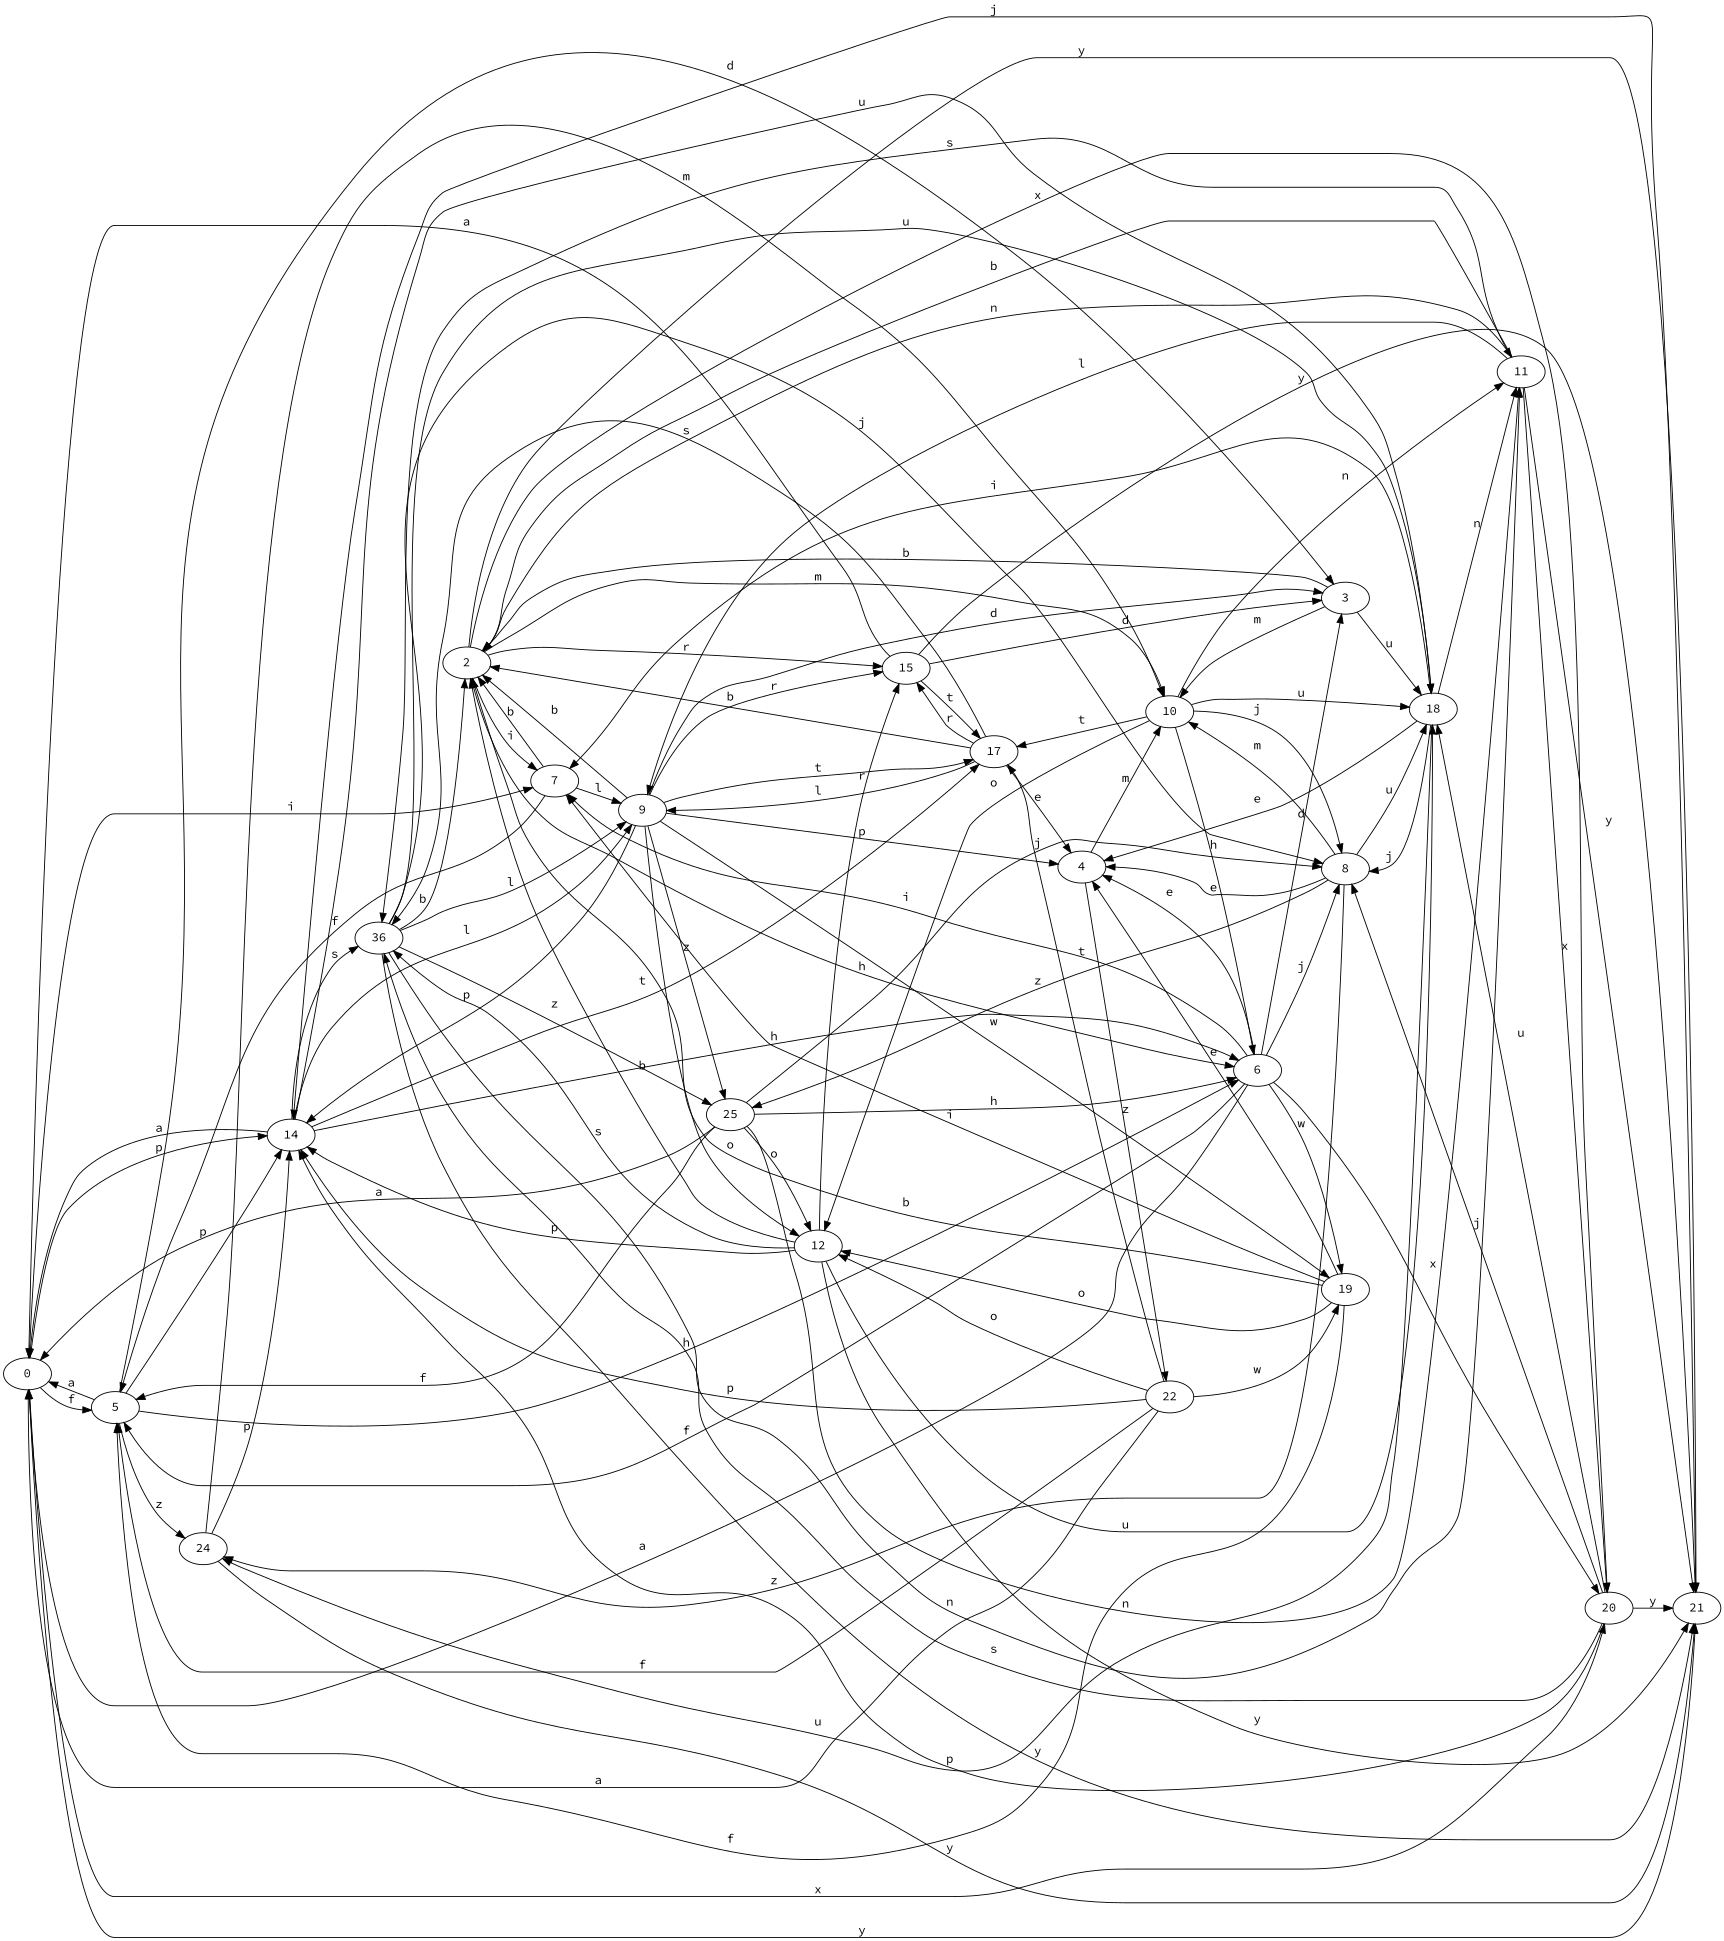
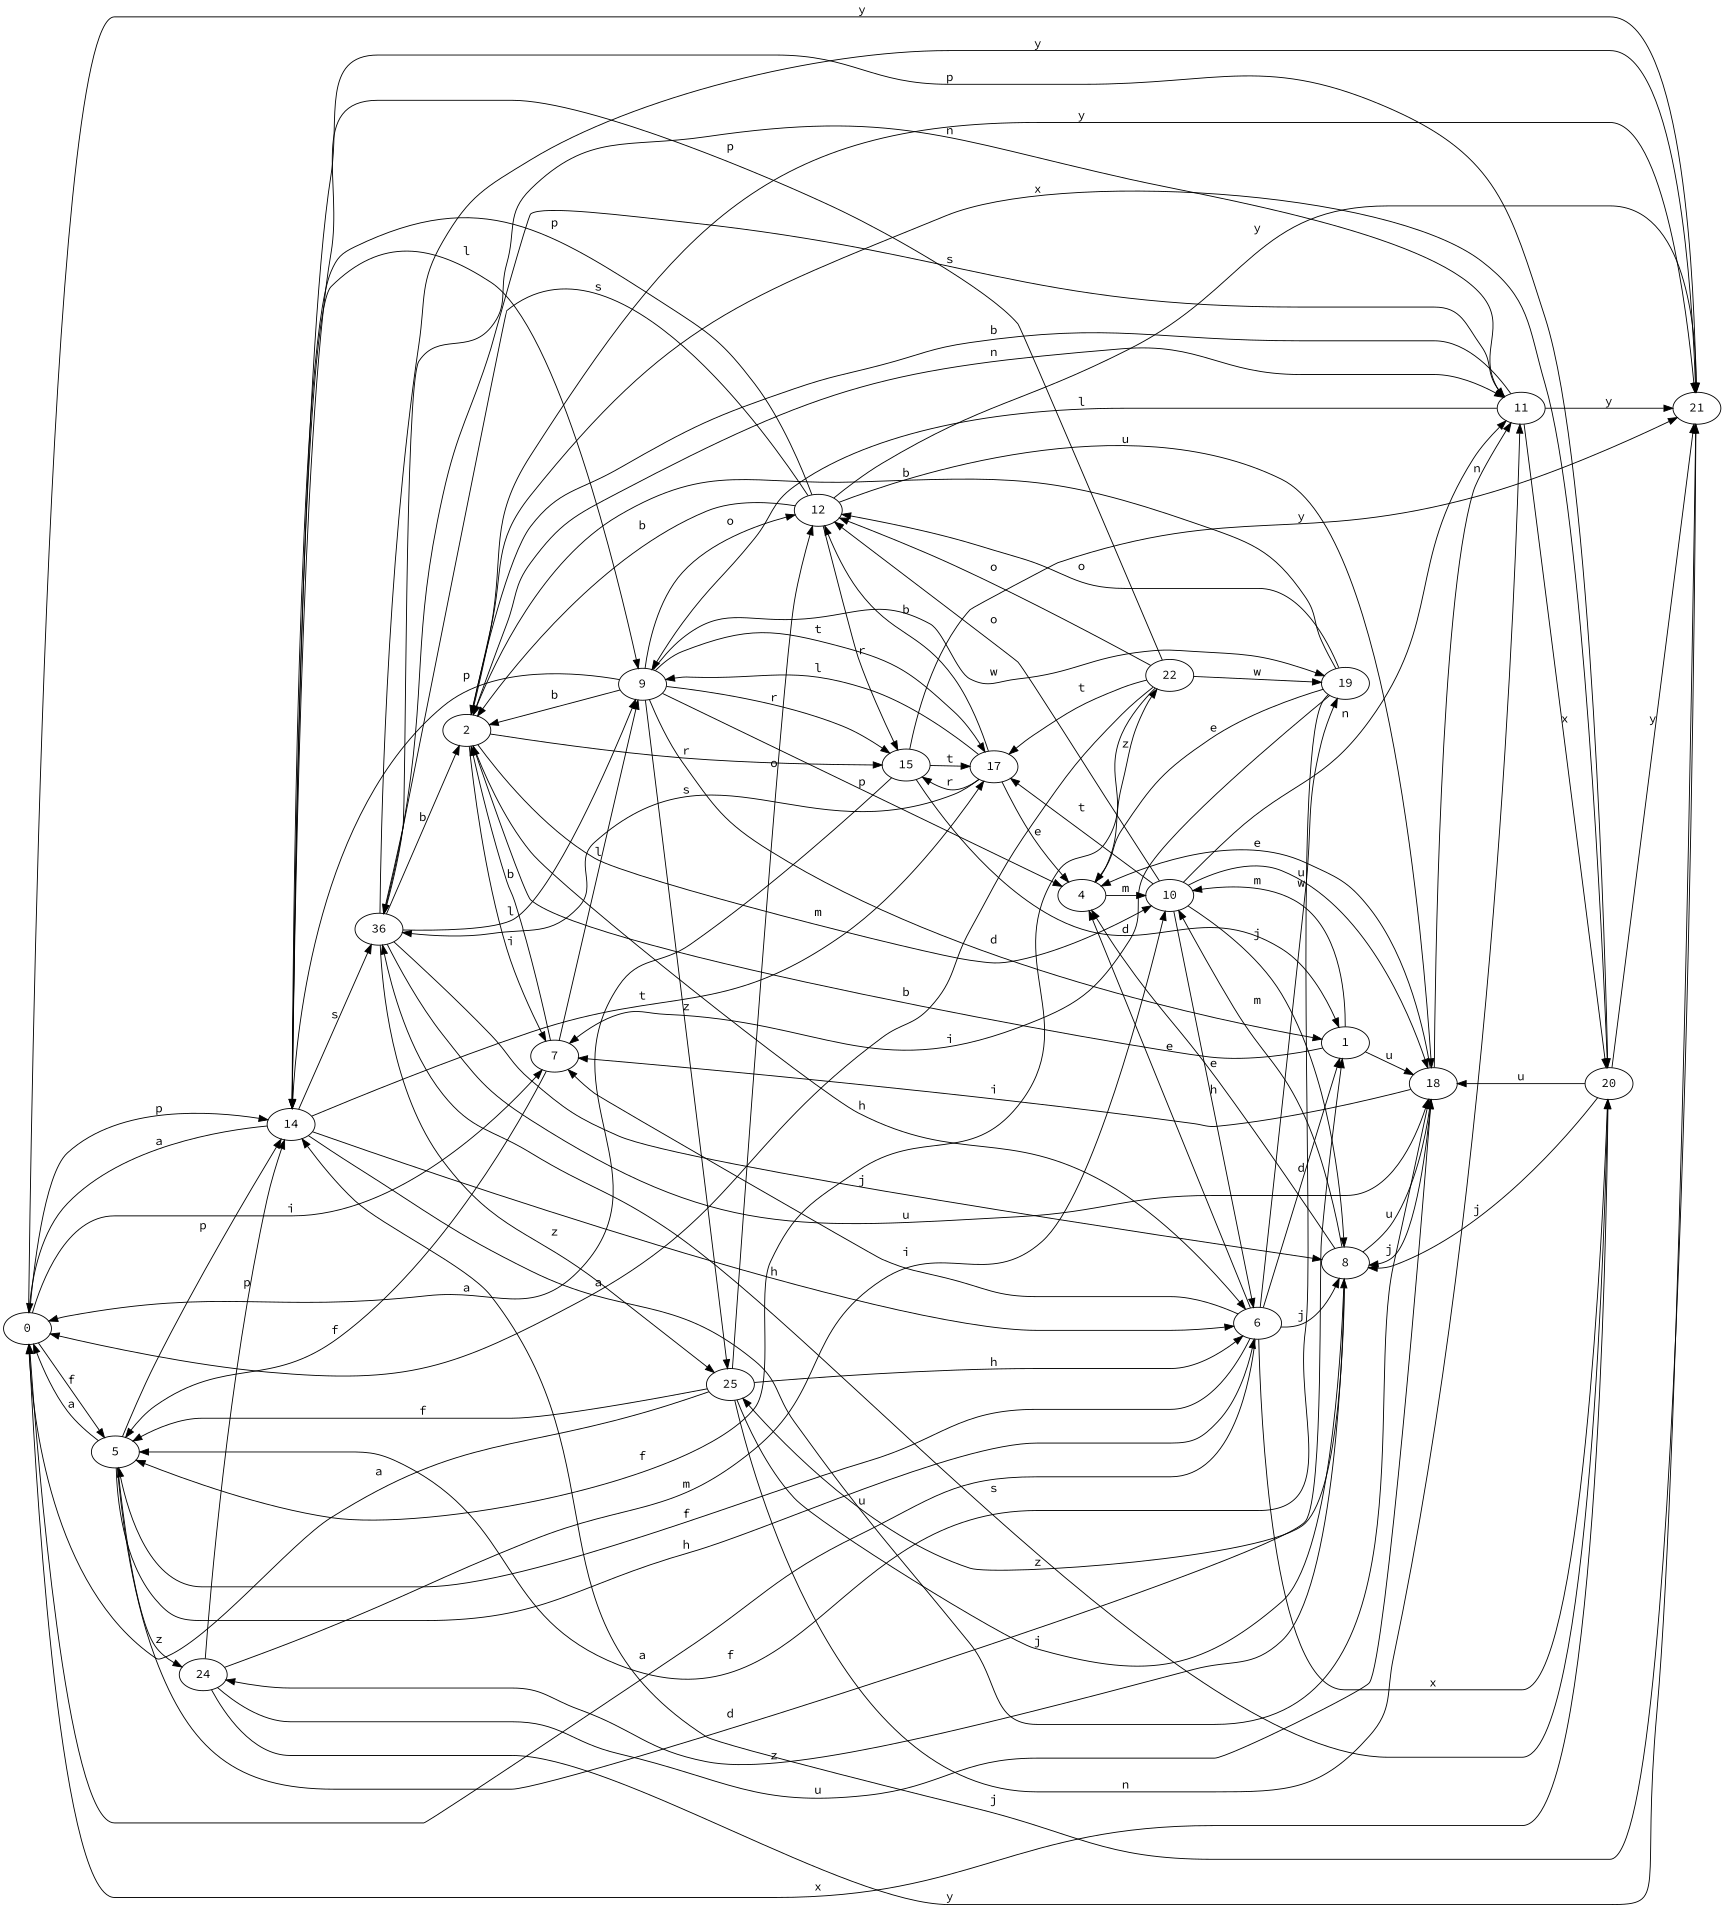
(1345, 598) -> (1345, 1043)
(747, 710) -> (914, 639)
(1186, 1632) -> (1078, 1758)
